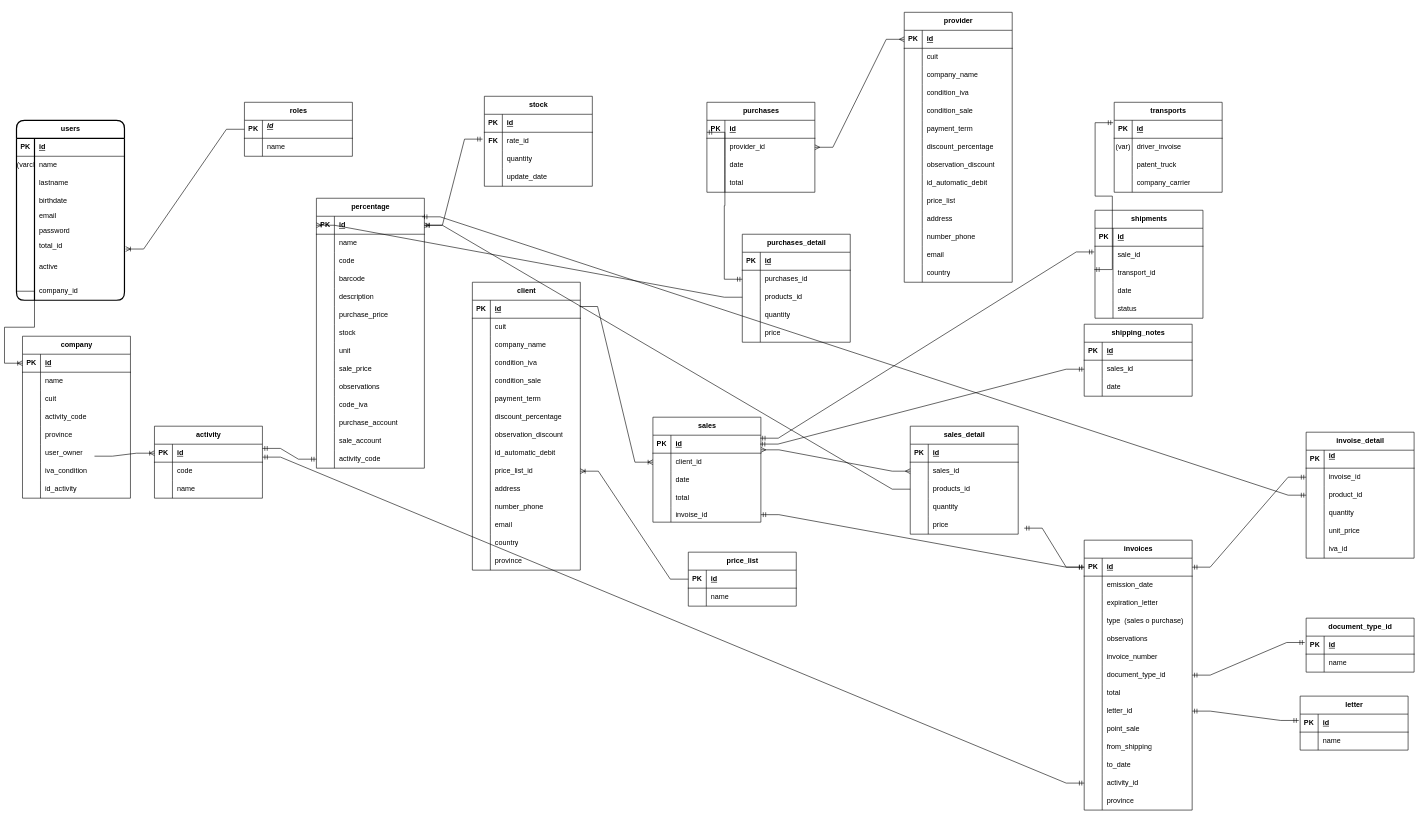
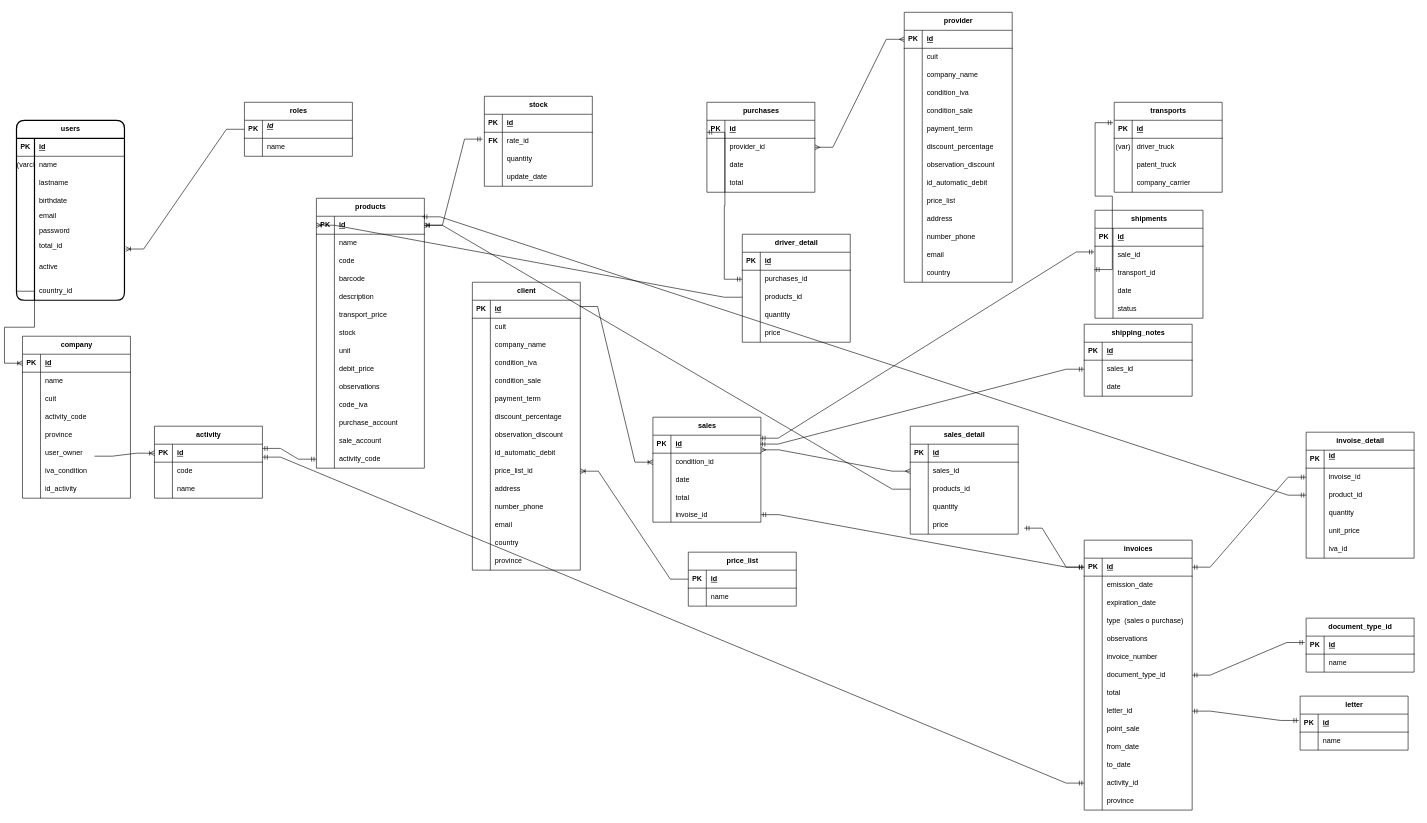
(1163, 147) -> (1161, 147)
(371, 207) -> (371, 207)
(797, 243) -> (797, 243)
(59, 291) -> (59, 291)
(367, 315) -> (369, 315)
(358, 369) -> (360, 369)
(691, 462) -> (697, 462)
(1139, 603) -> (1136, 603)
(1132, 747) -> (1125, 747)
